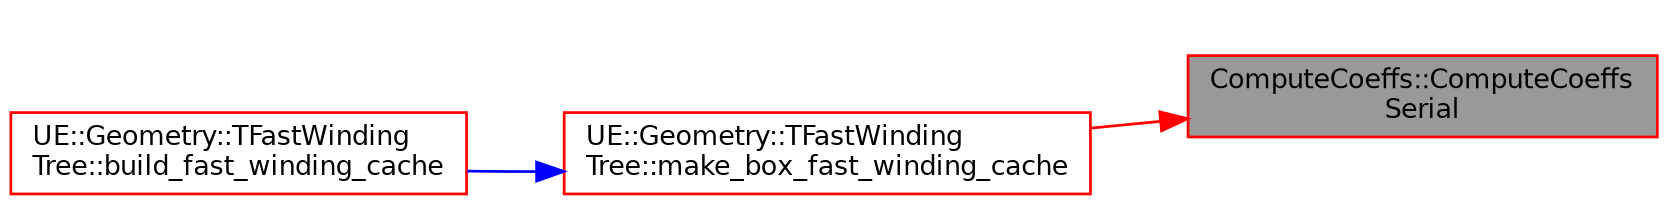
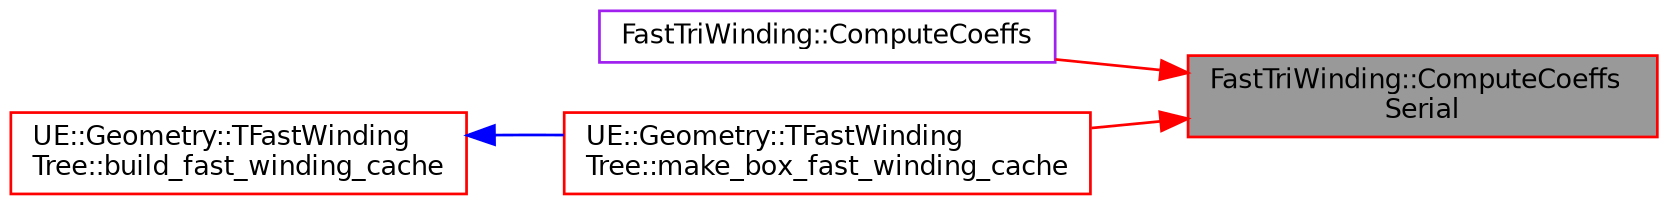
none -> (827, 37)
(1423, 96) -> (1423, 96)
(502, 171) -> (529, 135)
